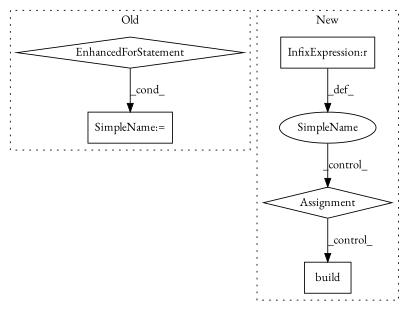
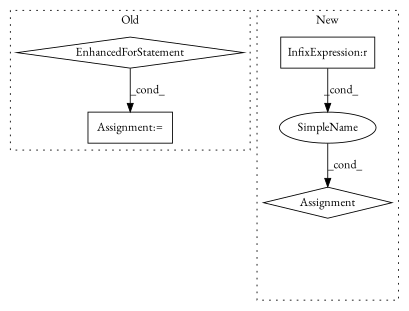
(341, 90) -> (341, 90)
(130, 128) -> (130, 128)
(345, 165) -> (345, 165)
(328, 278) -> none
